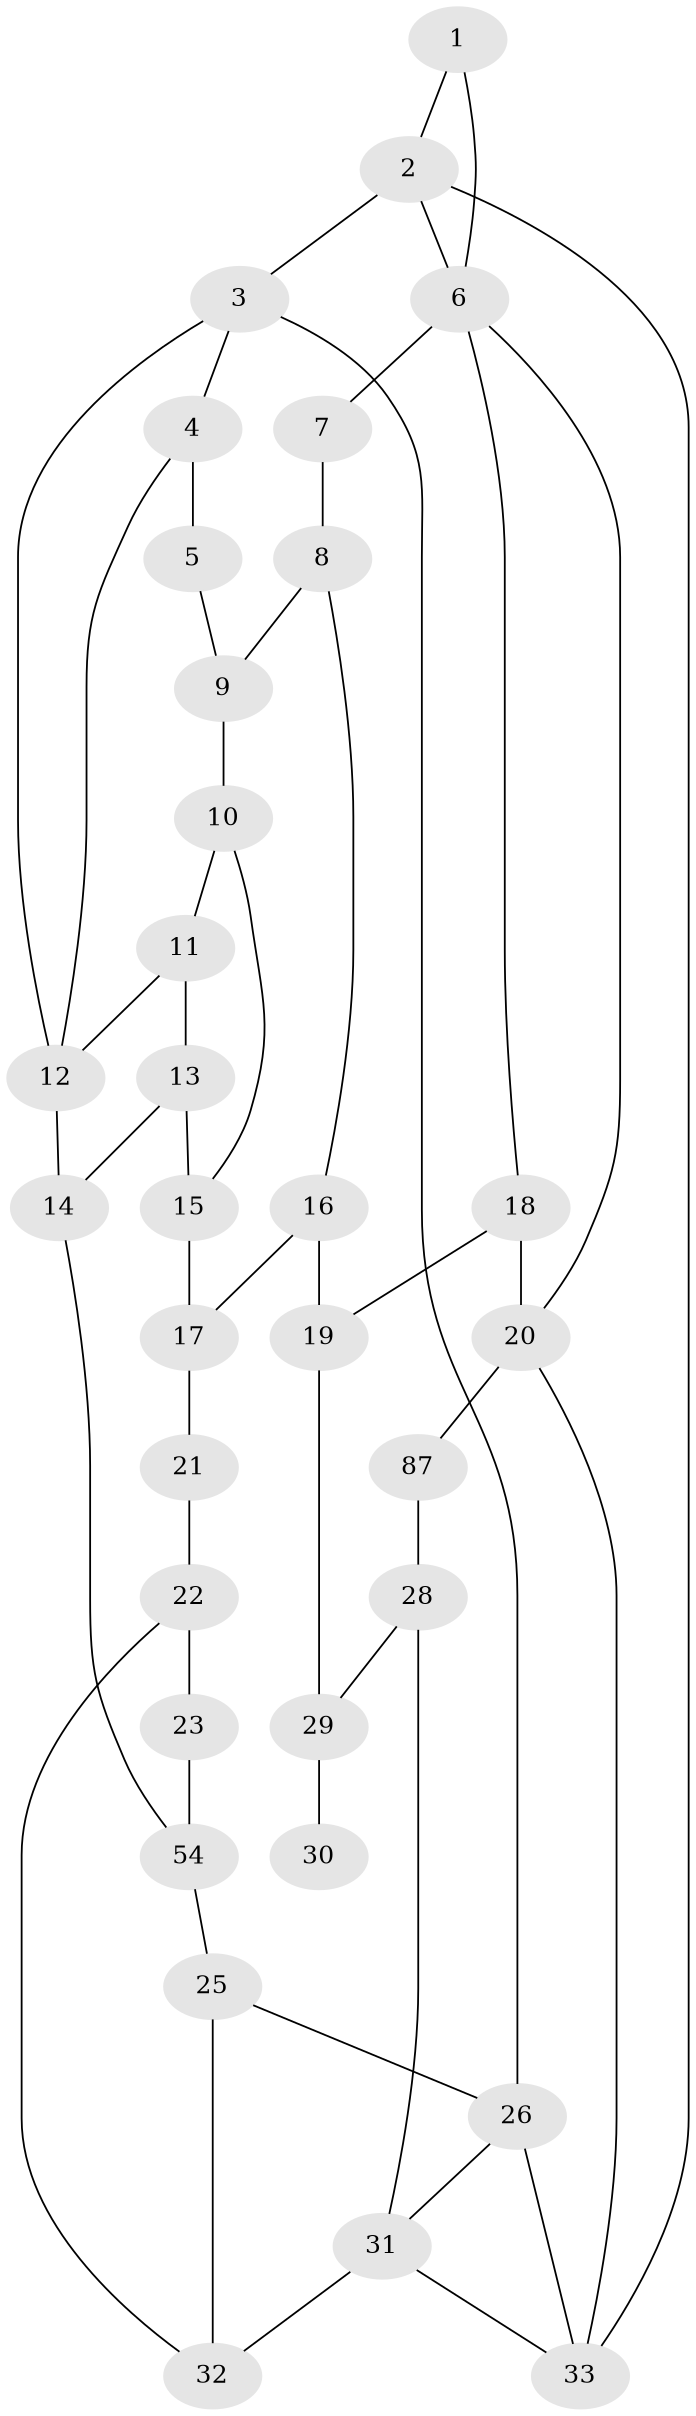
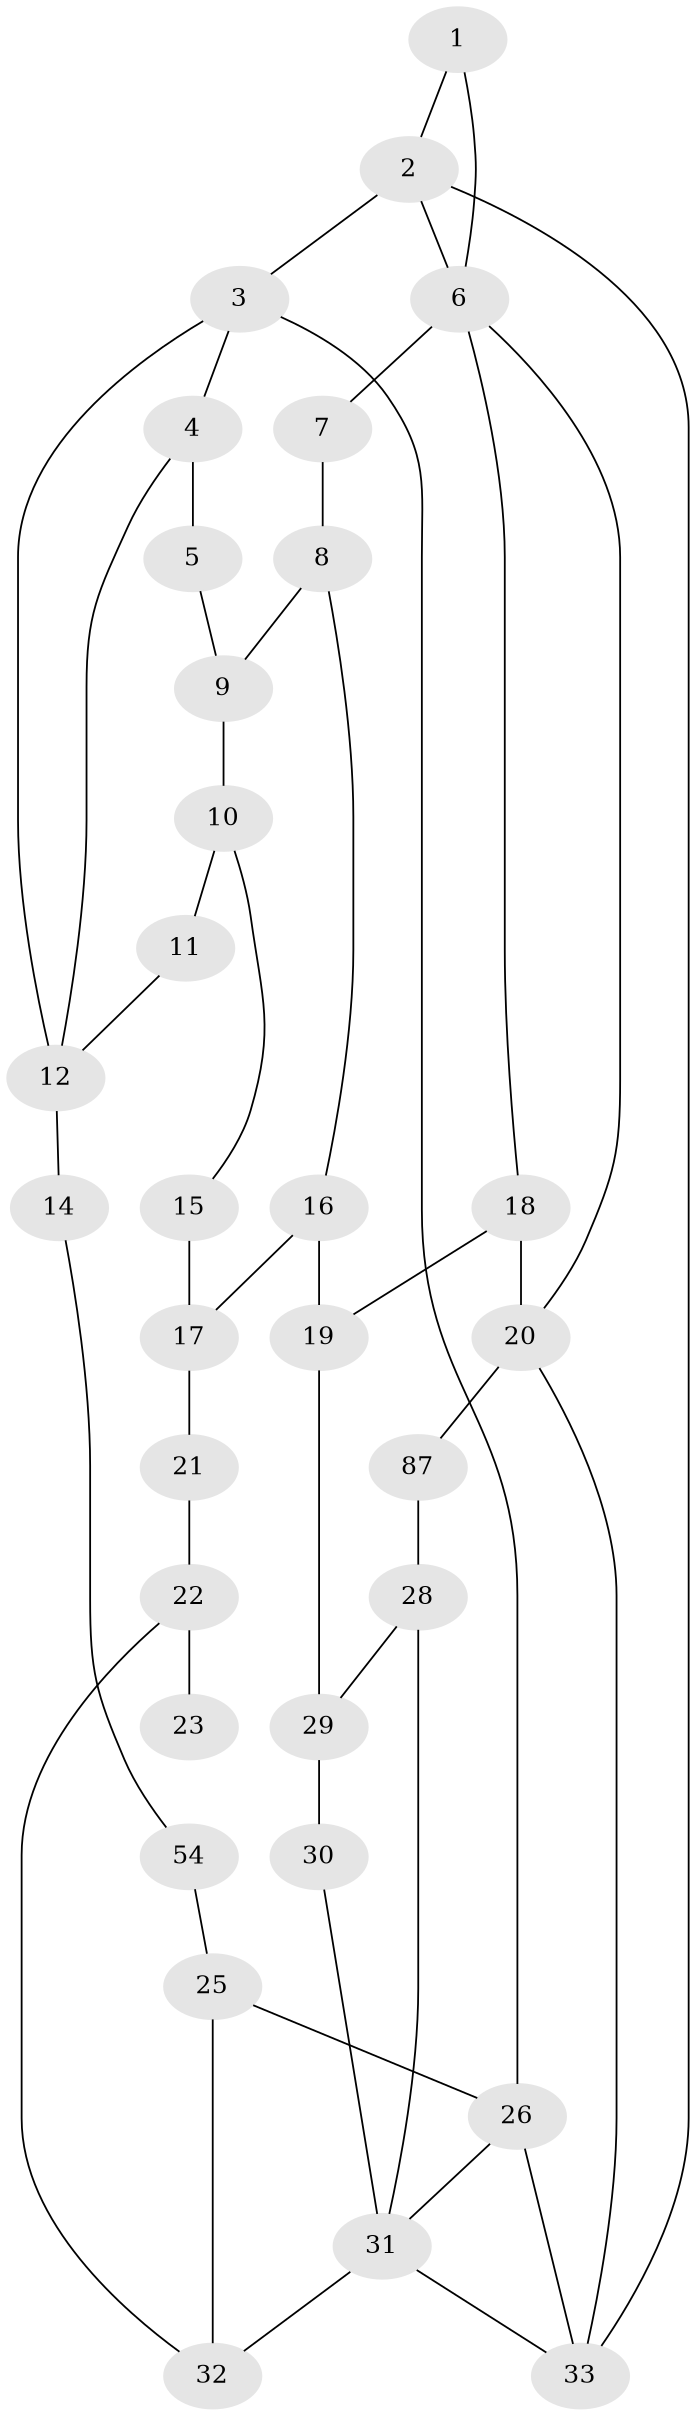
(186, 1078) -> none
(189, 1792) -> none
none -> (352, 2060)
